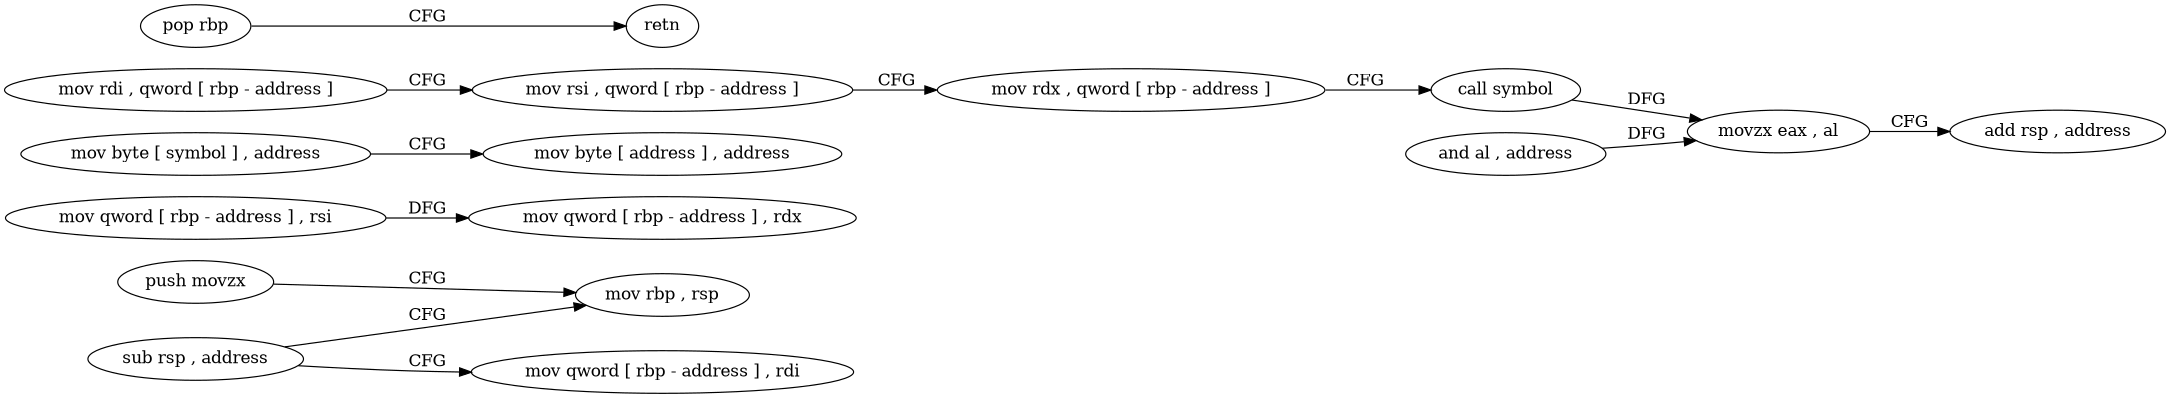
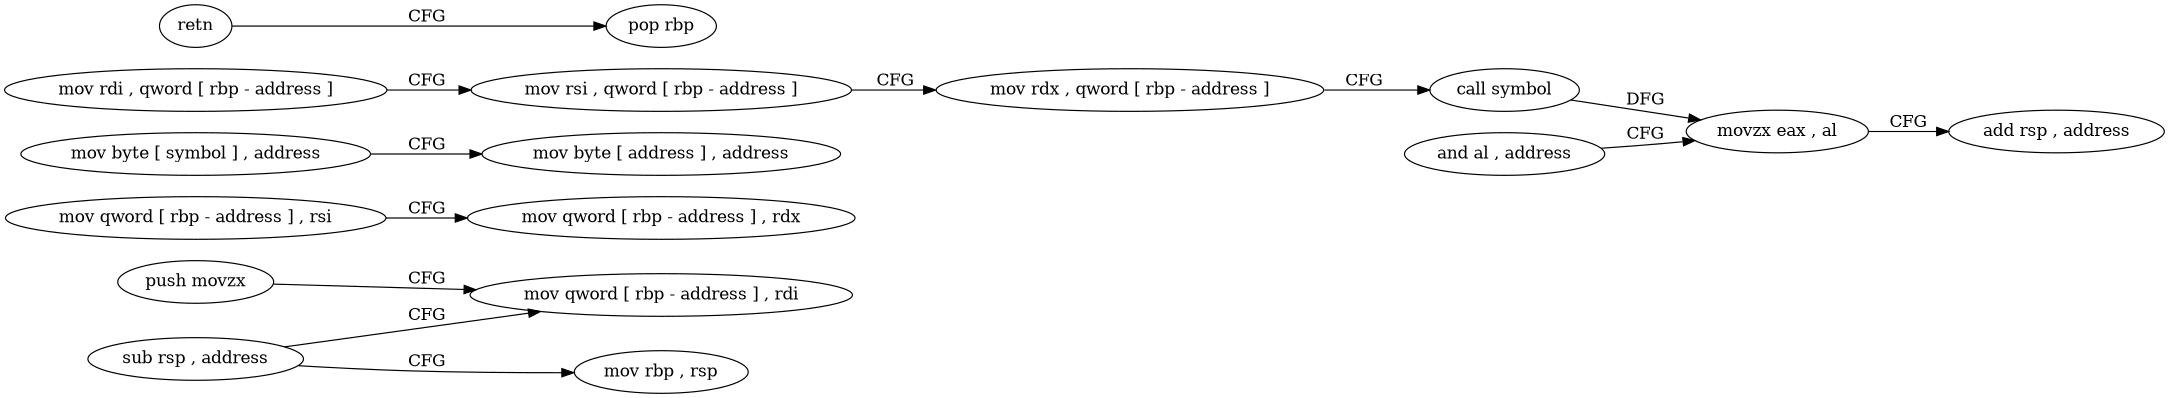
(433, 26) -> (413, 26)
(1647, 134) -> (1646, 134)
(428, 209) -> (427, 209)
(419, 288) -> (369, 287)
